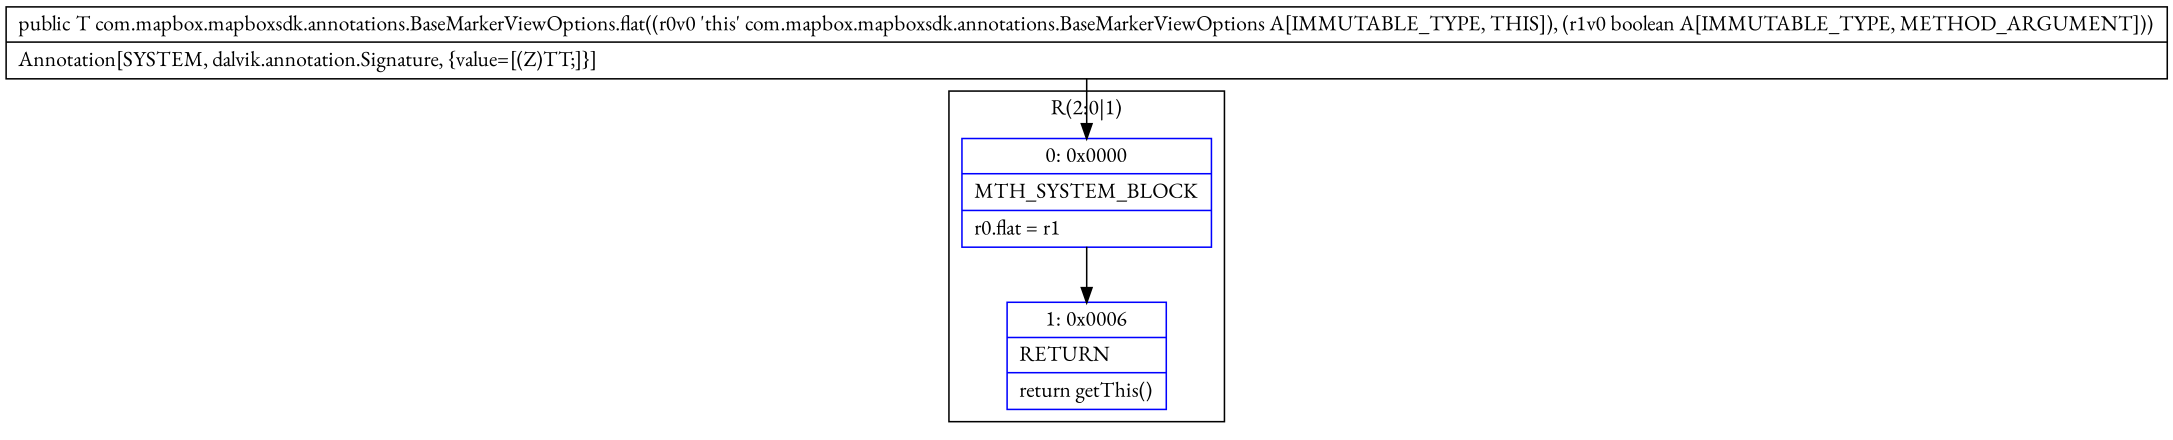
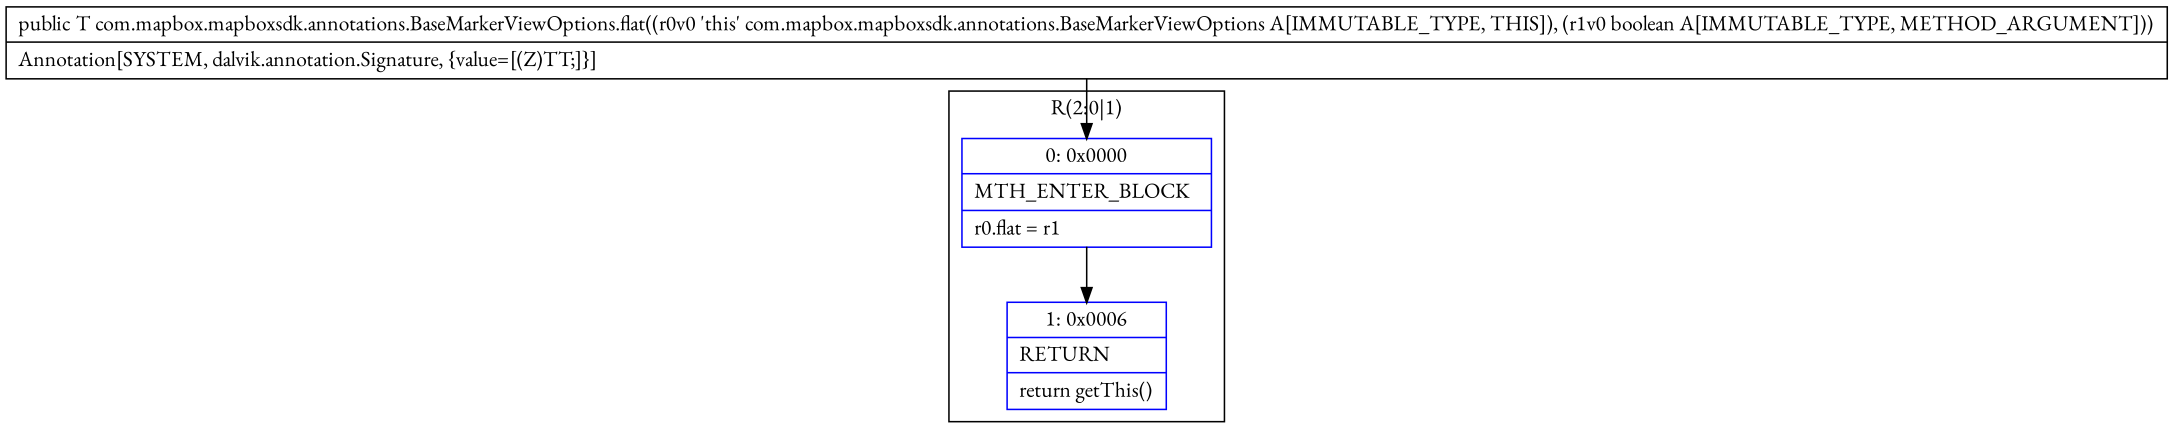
(1087, 191) -> (1083, 191)
